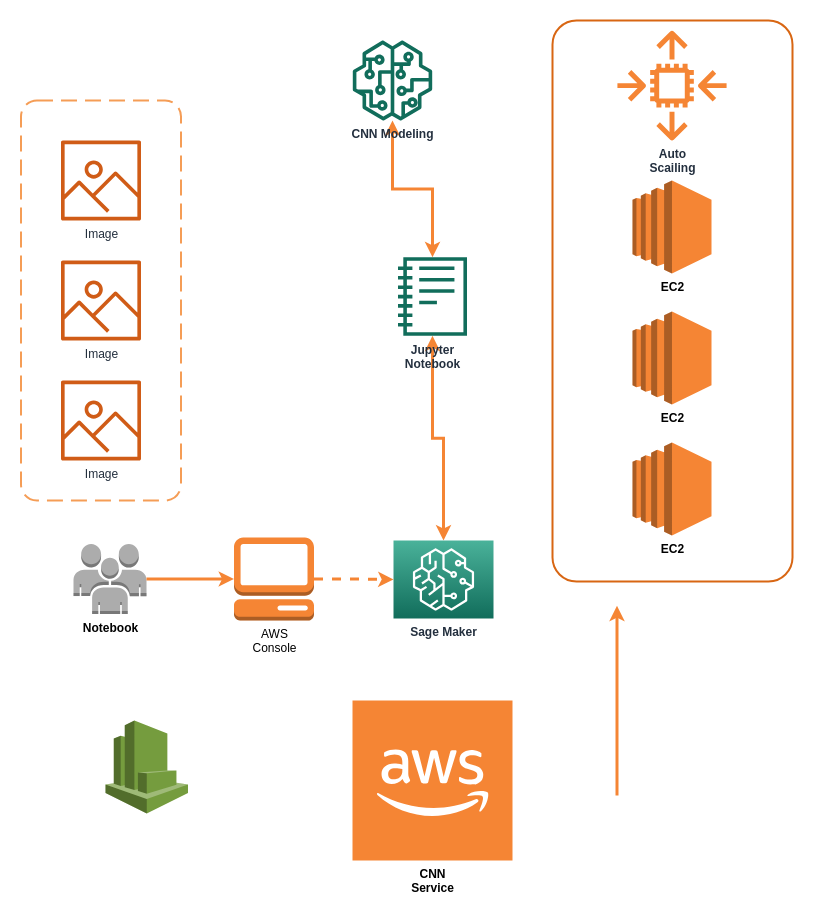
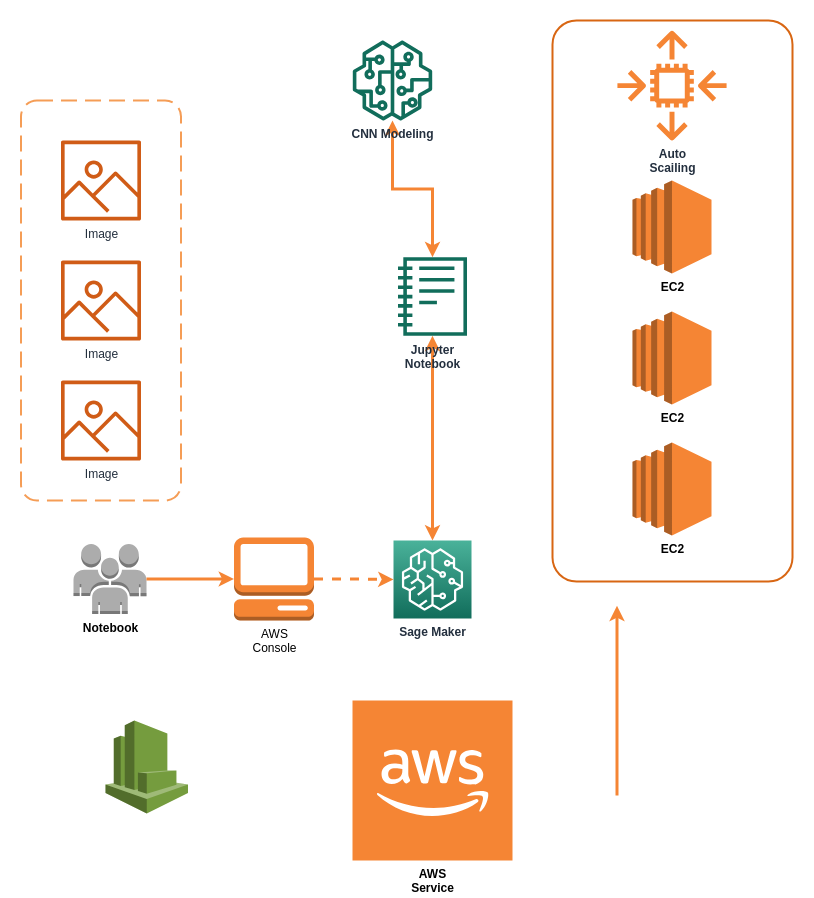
(444, 580) -> (433, 580)
(433, 882) -> (433, 882)
